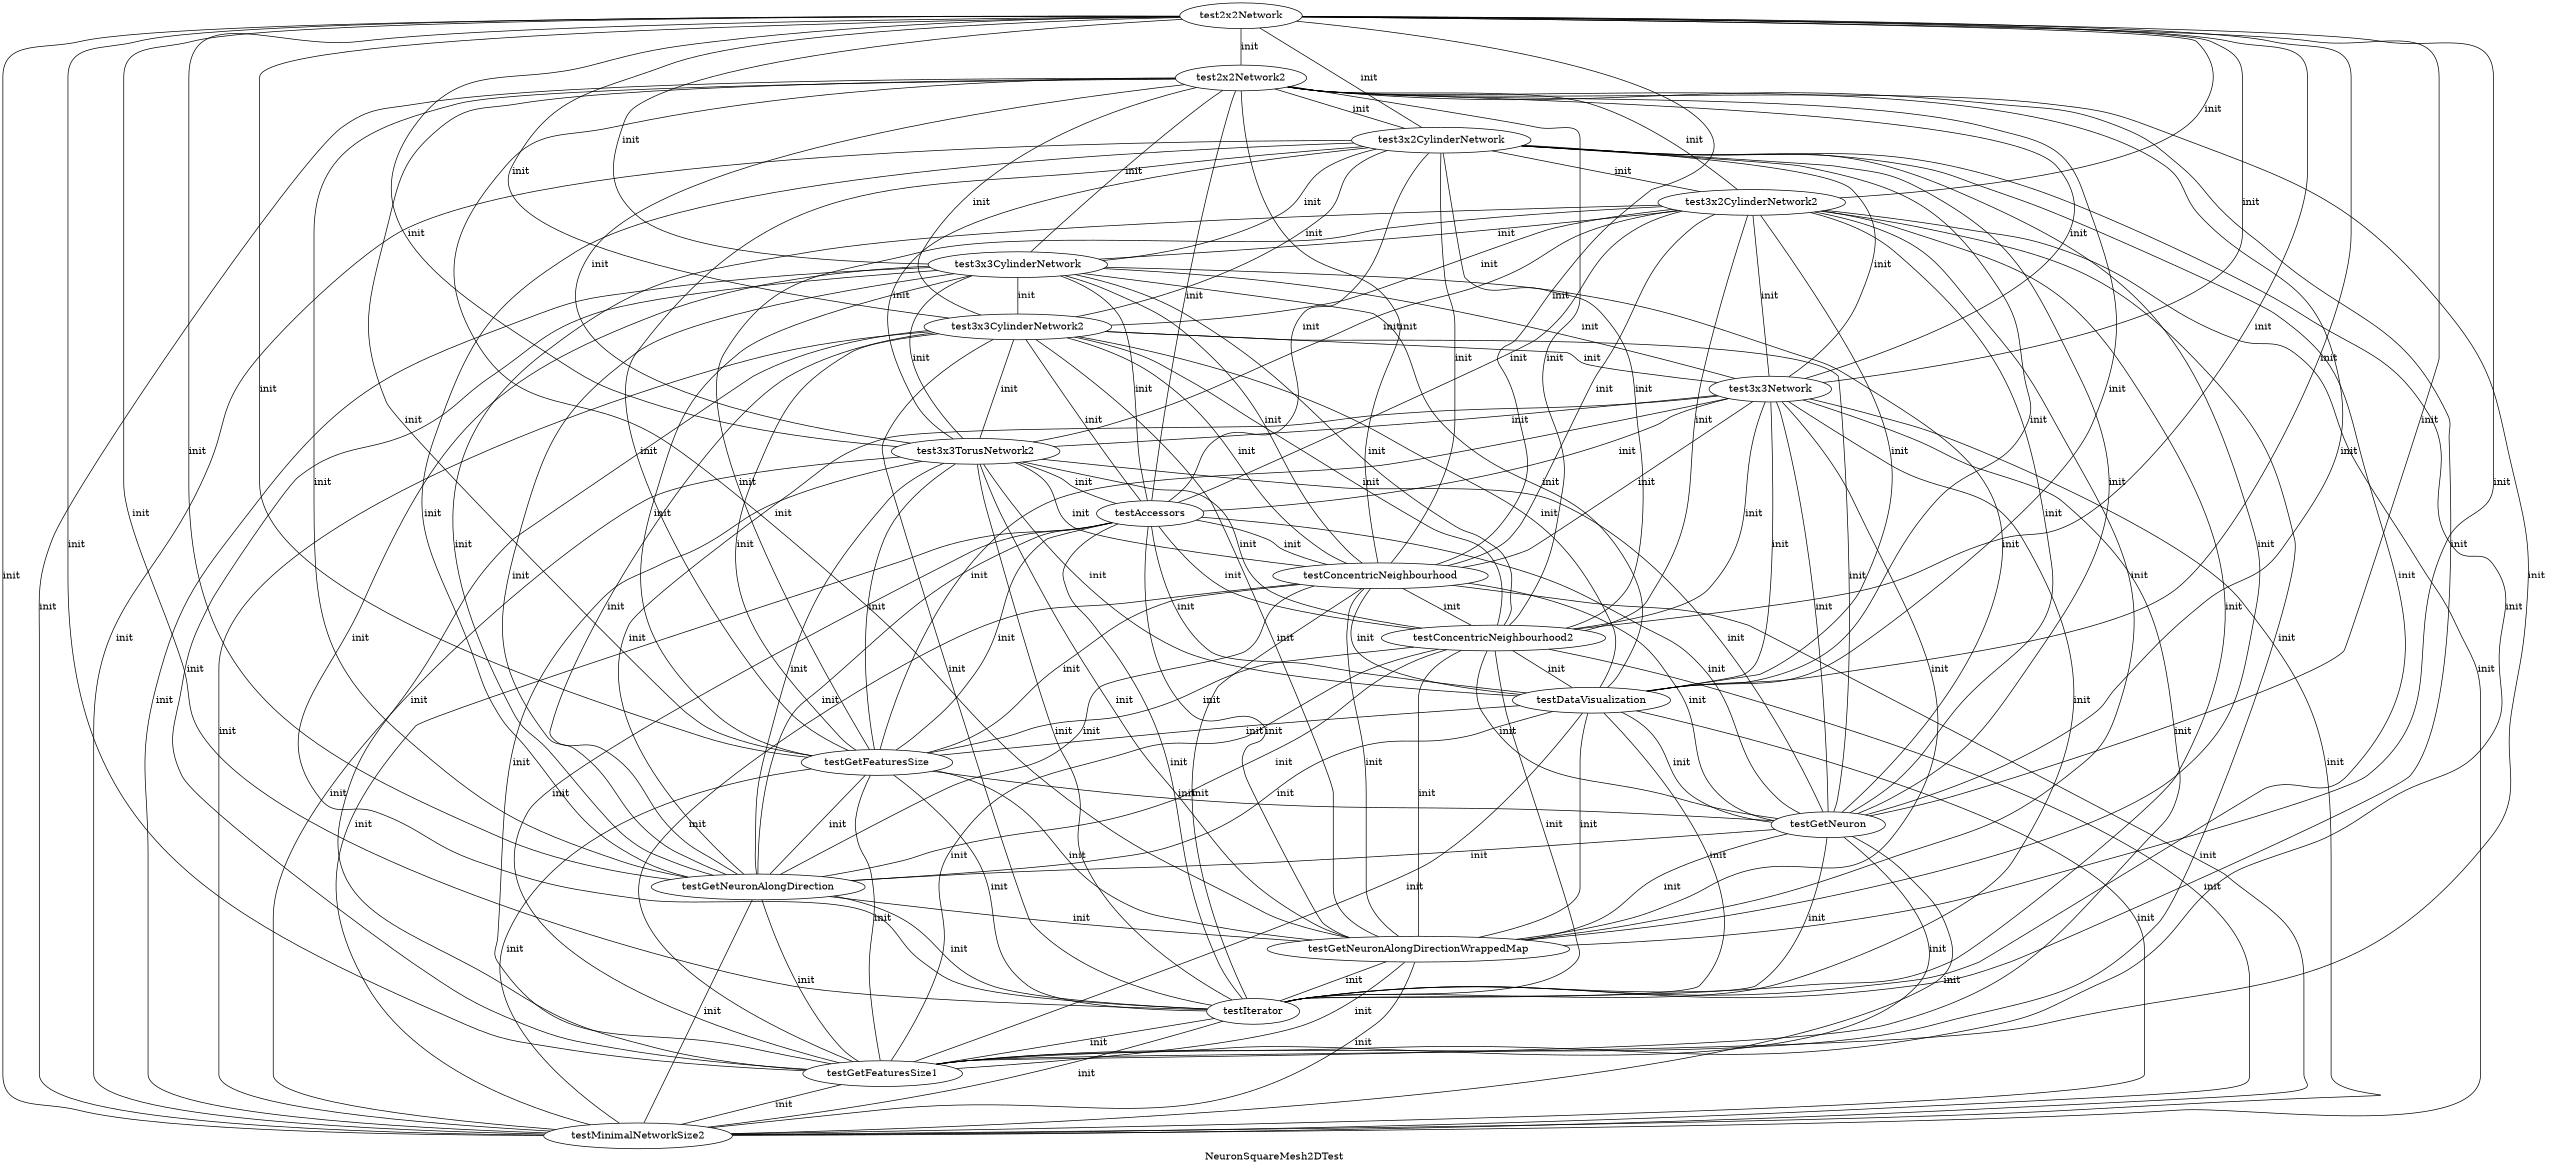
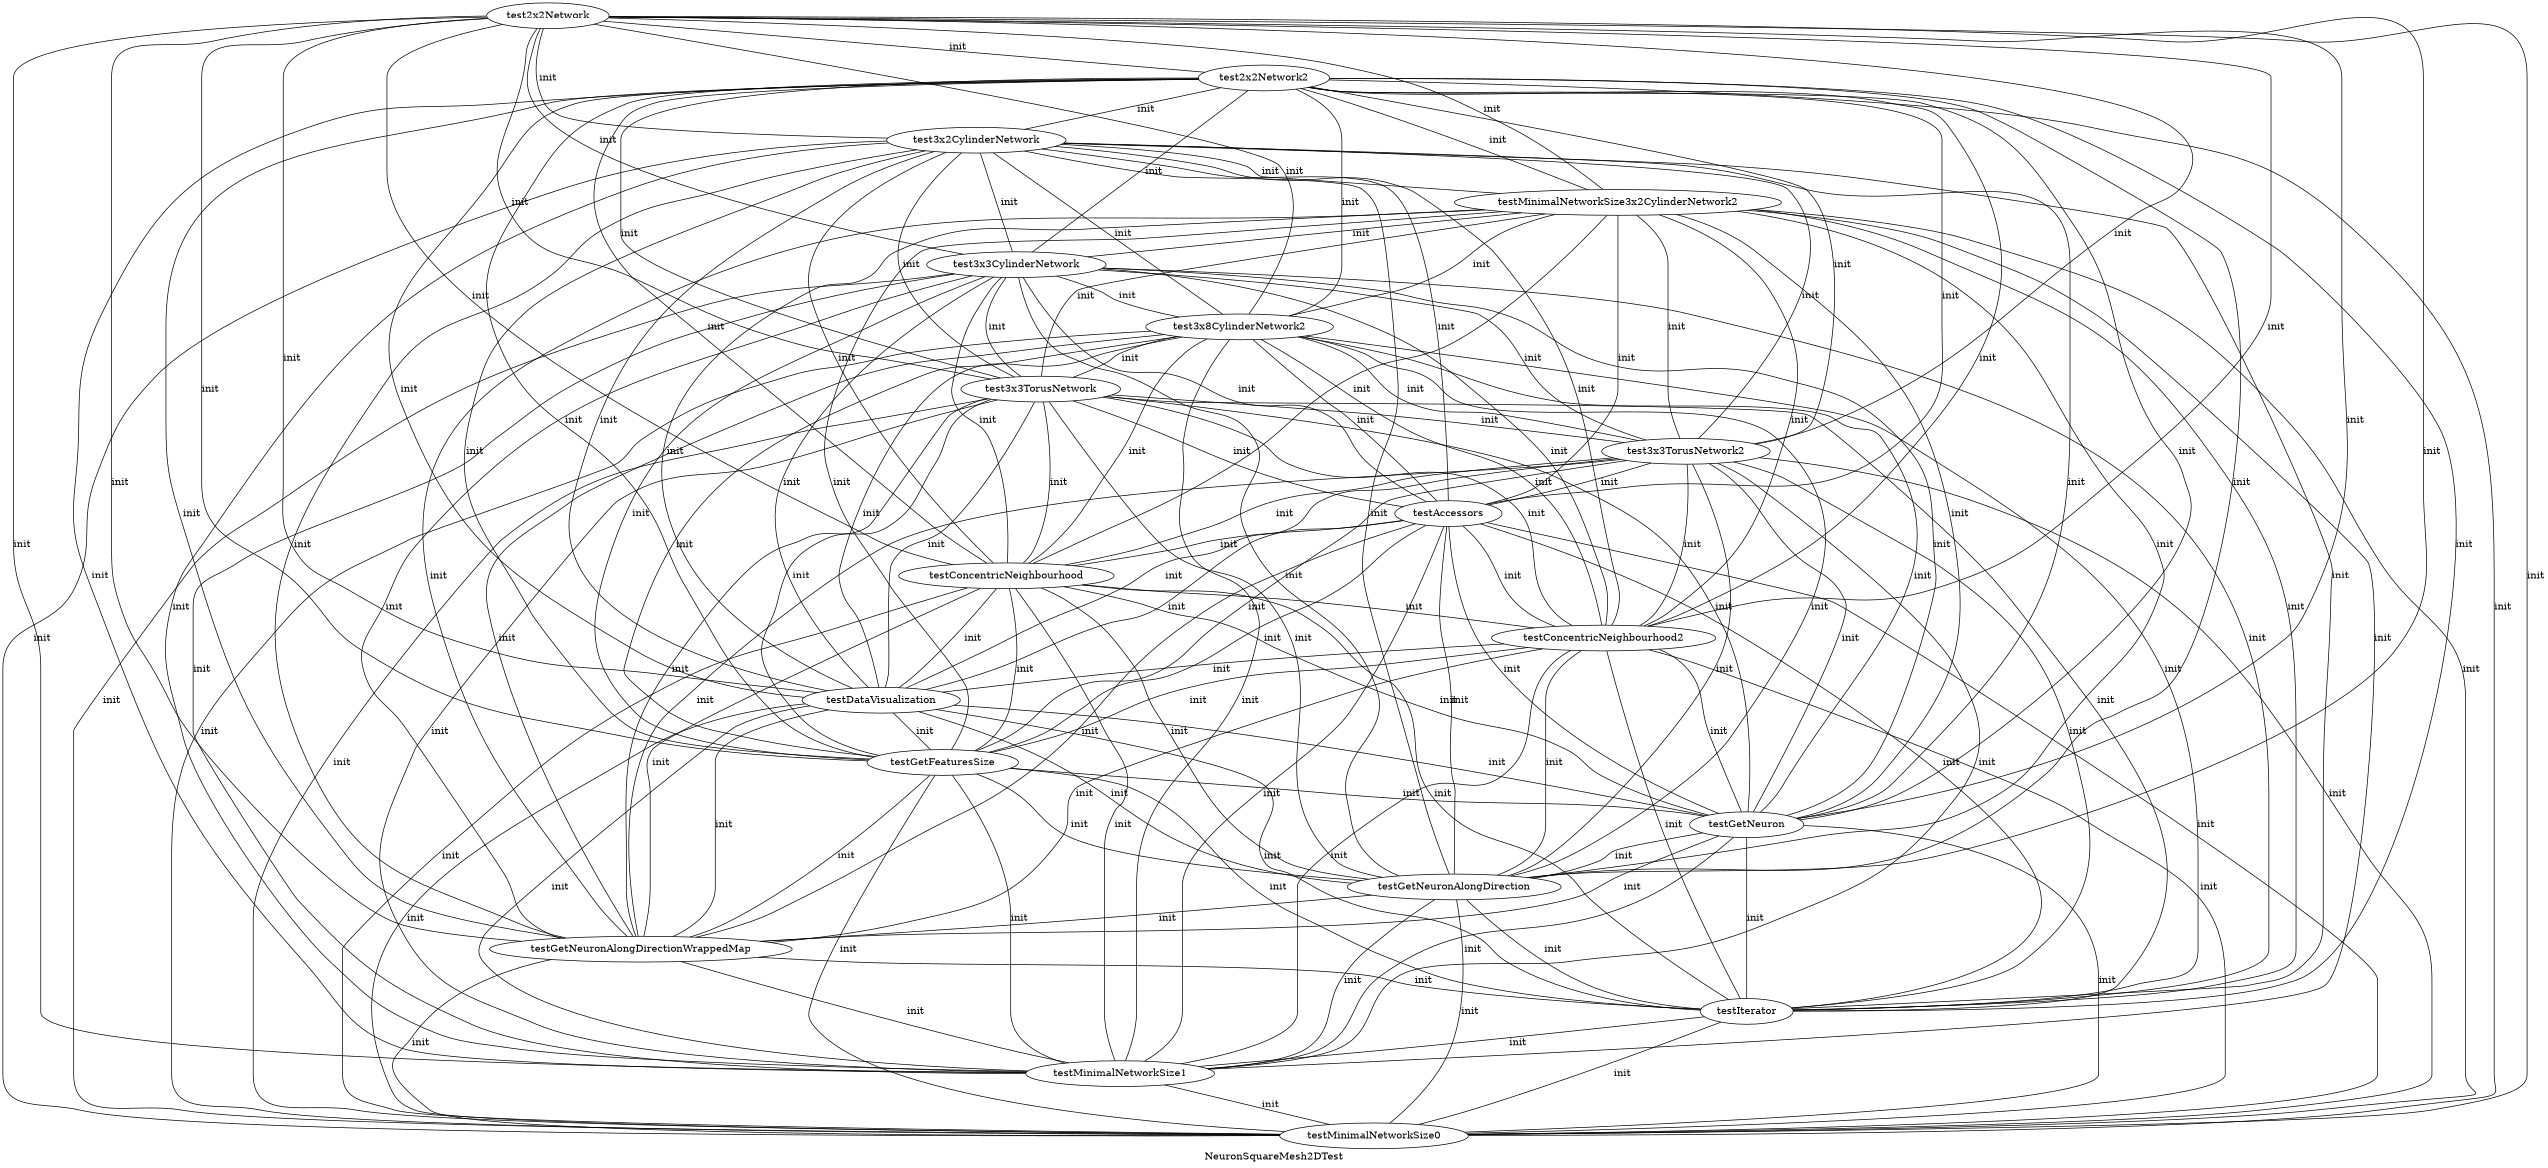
(1752, 202) -> (1618, 202)
(1018, 327) -> (1240, 327)
(1770, 389) -> (1041, 389)
(124, 409) -> none
none -> (489, 472)
(883, 1074) -> (1120, 1074)
(638, 1136) -> (1374, 1136)
